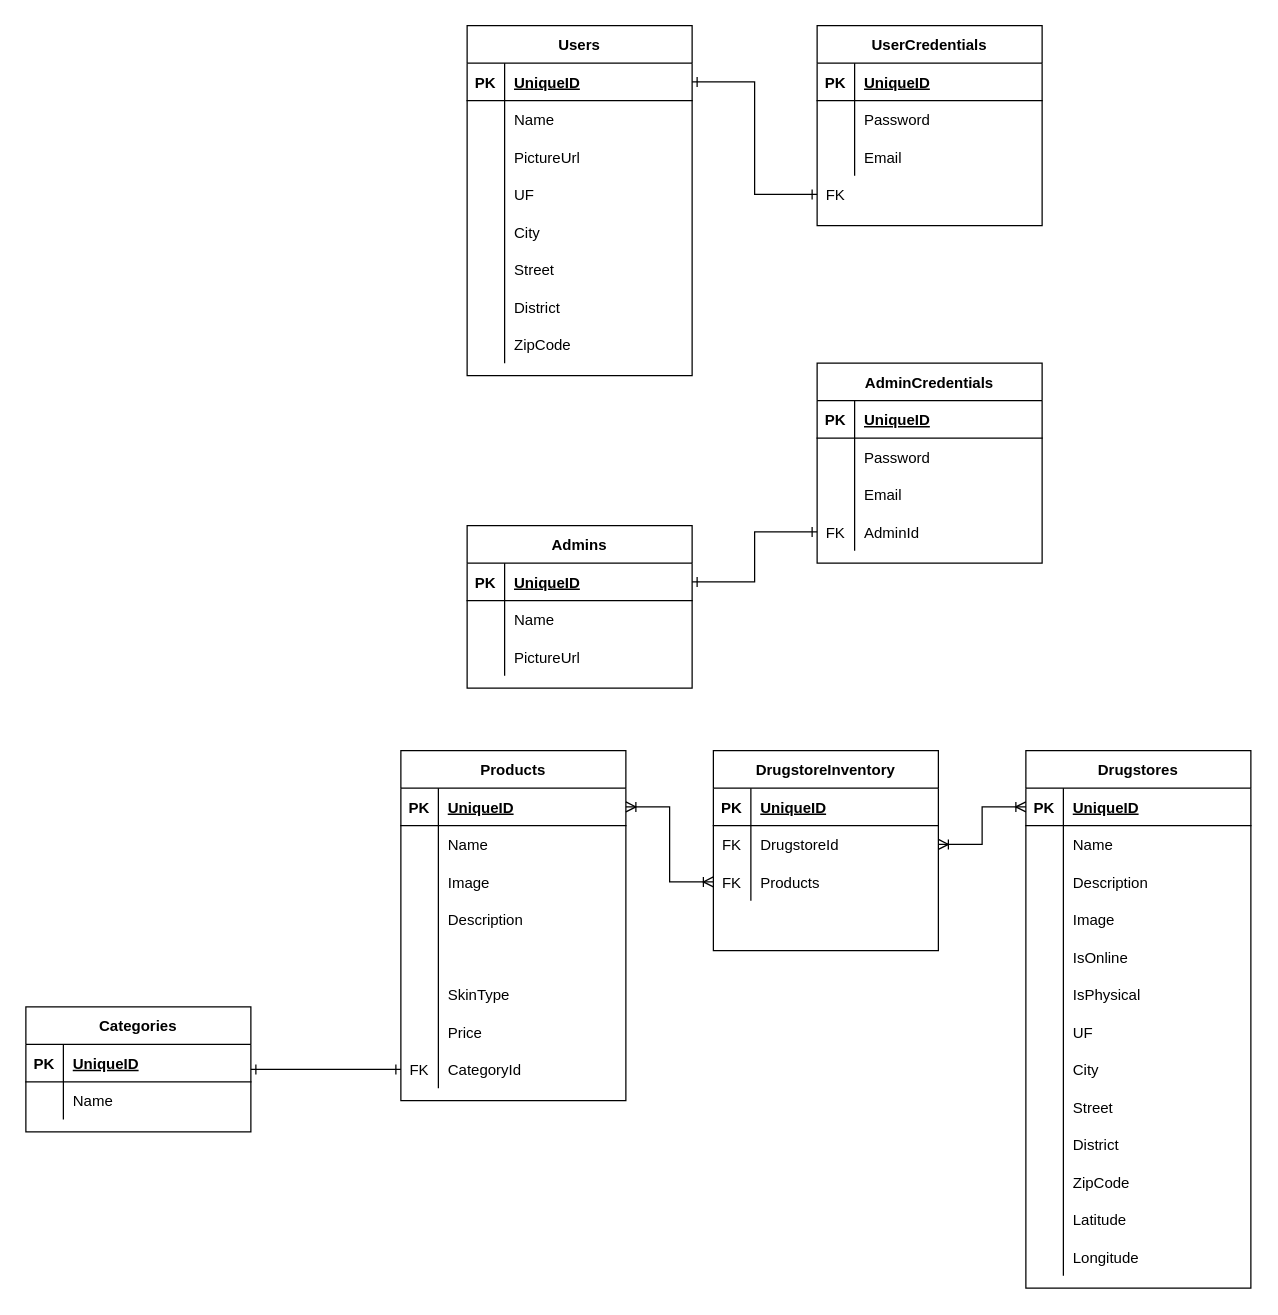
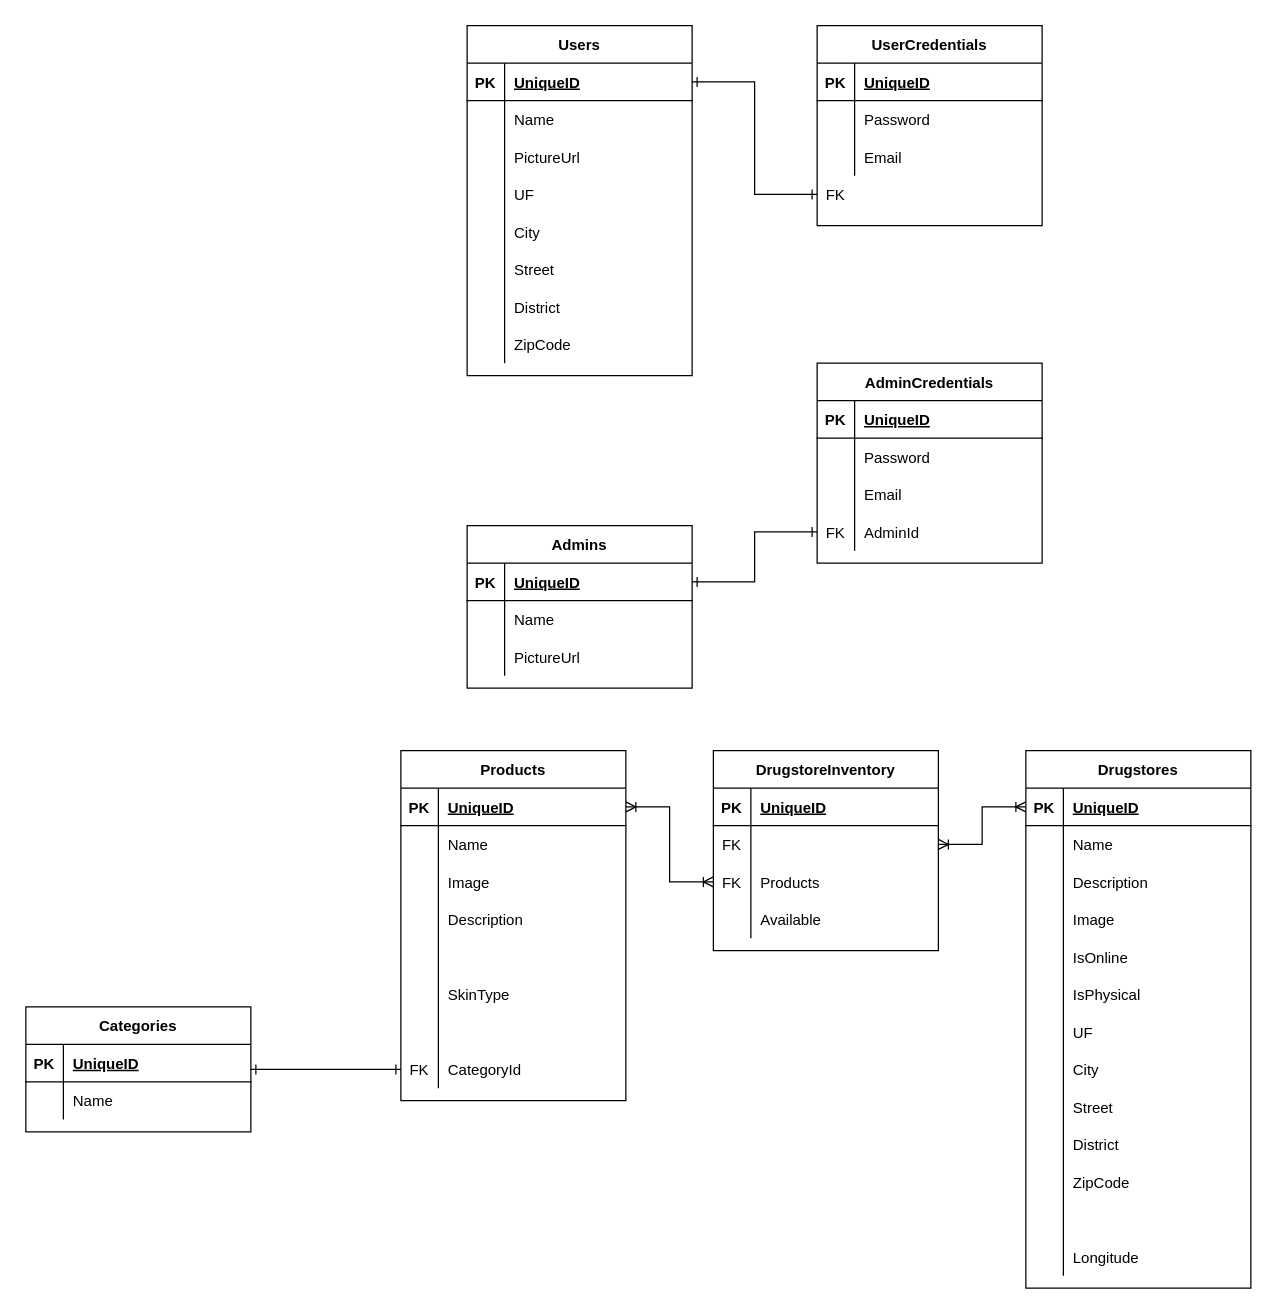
(844, 844) -> none
none -> (844, 919)
(532, 1032) -> none
(1157, 1219) -> none
